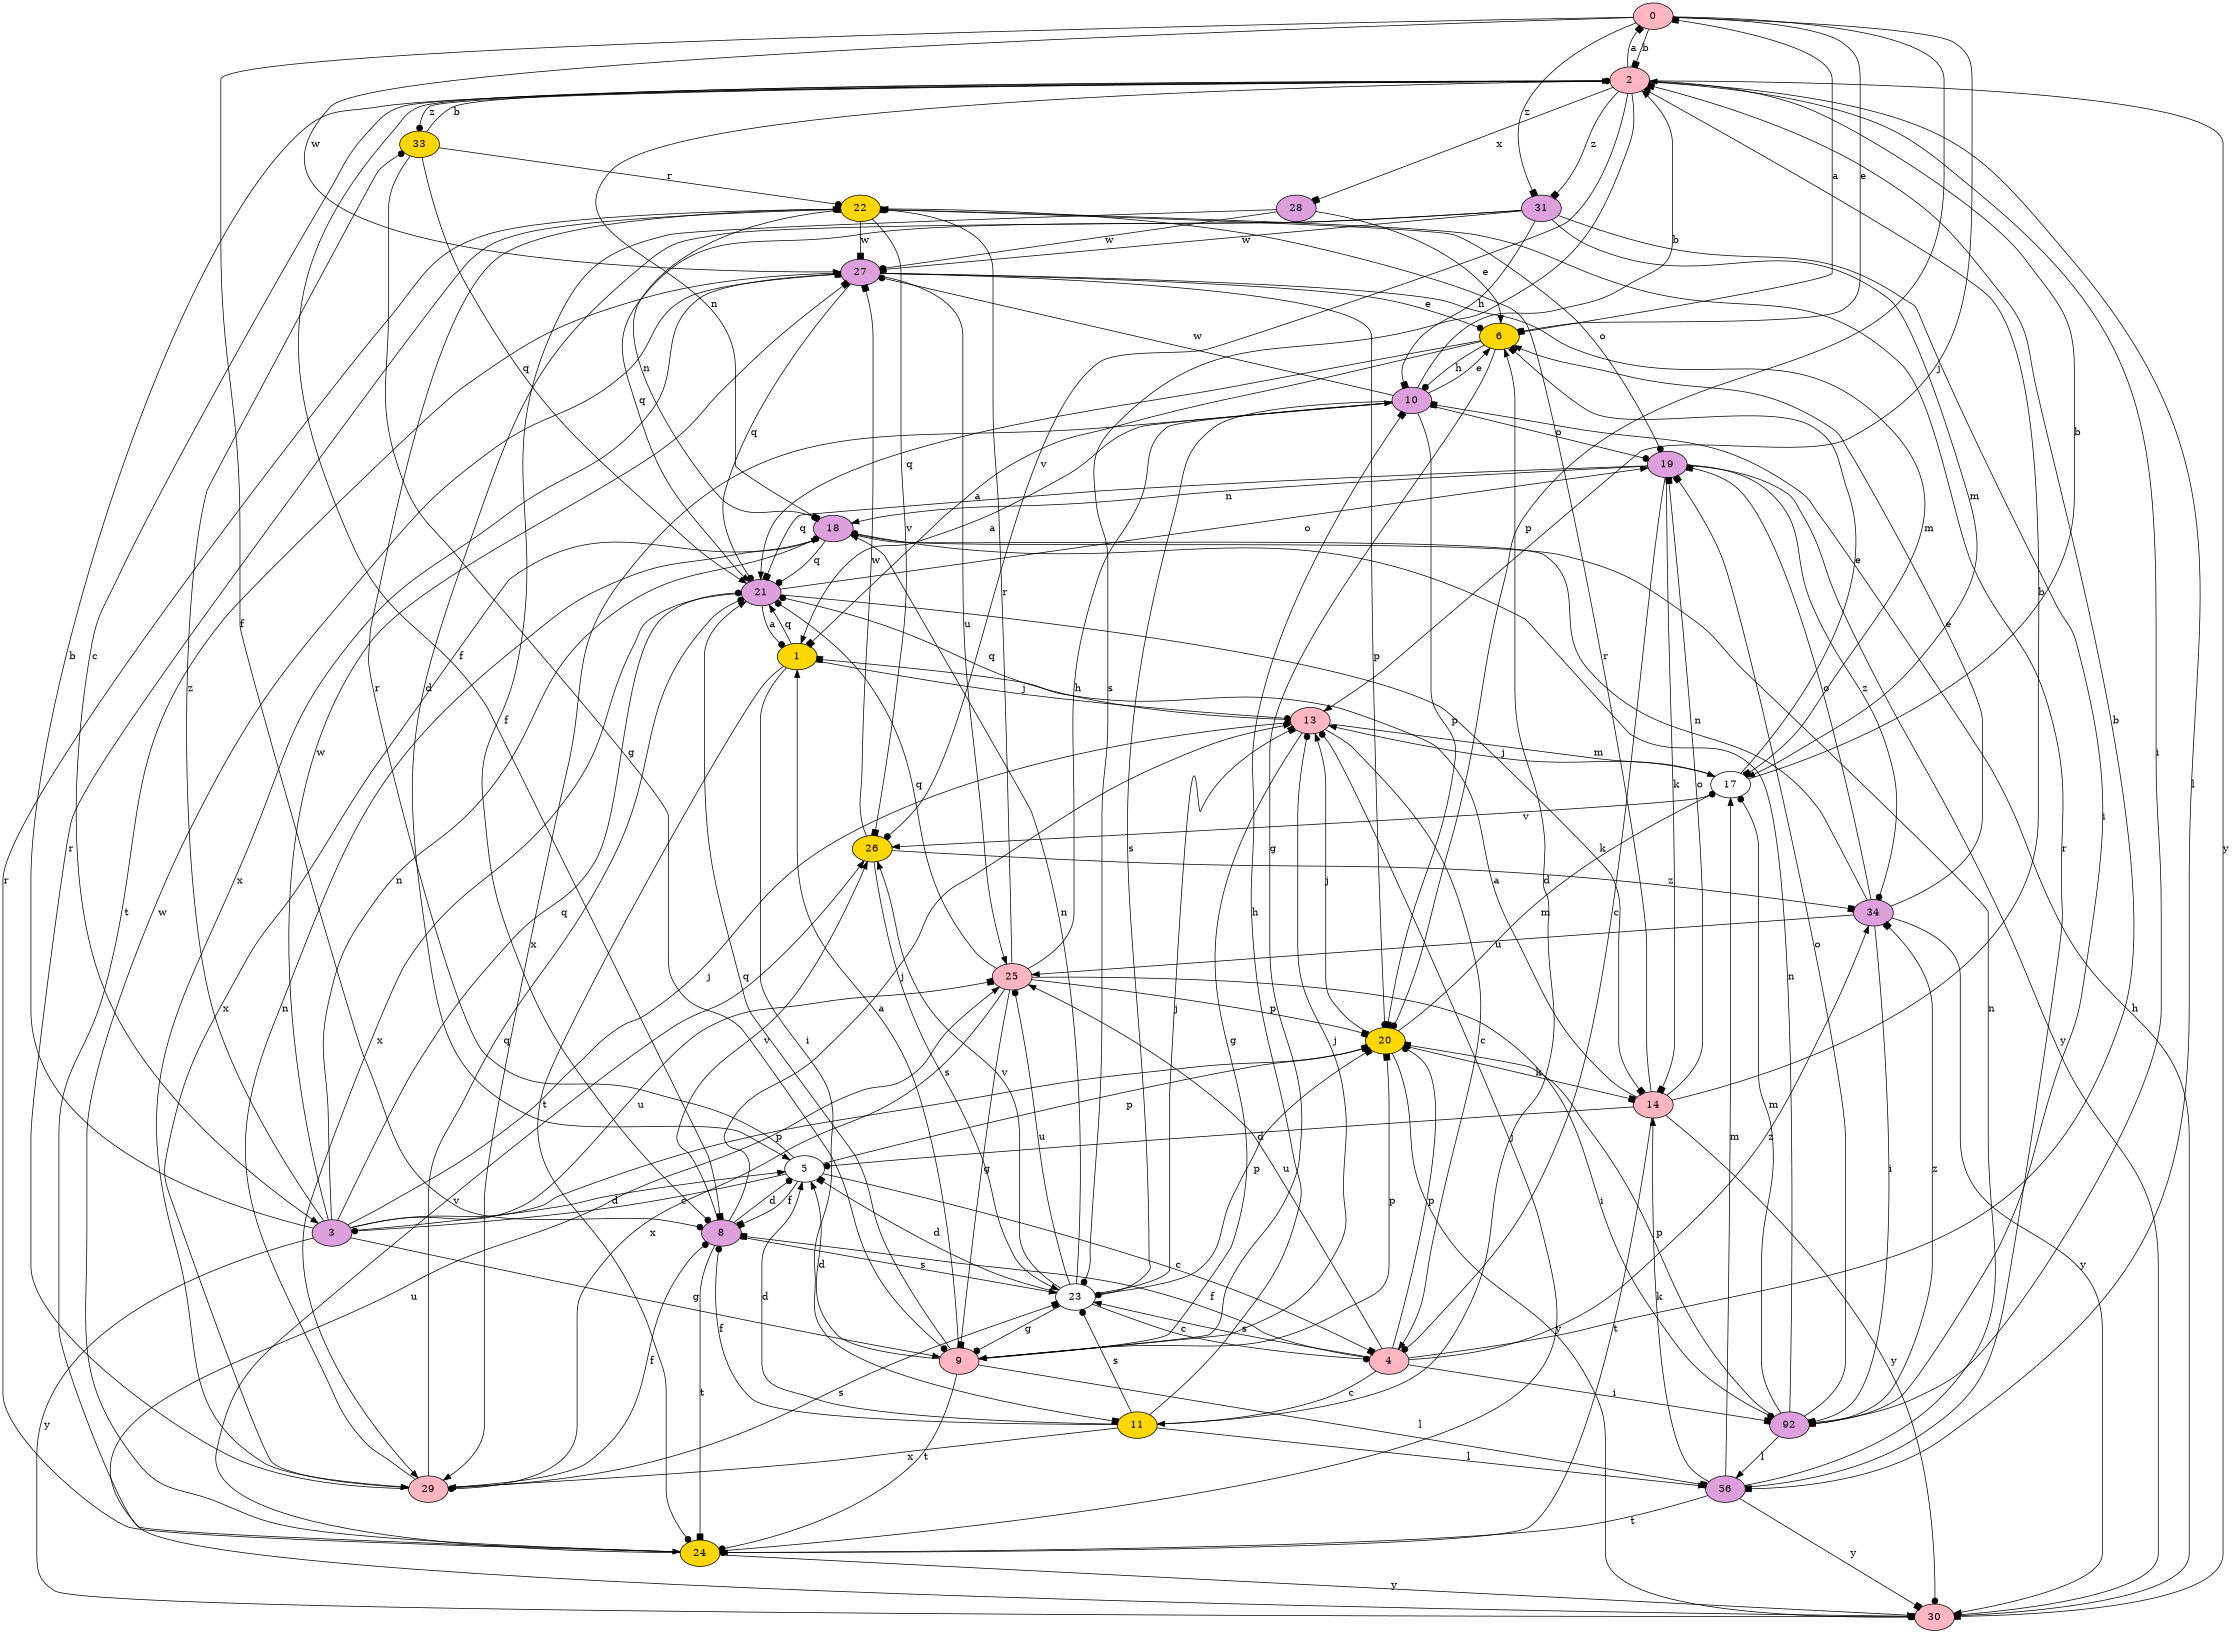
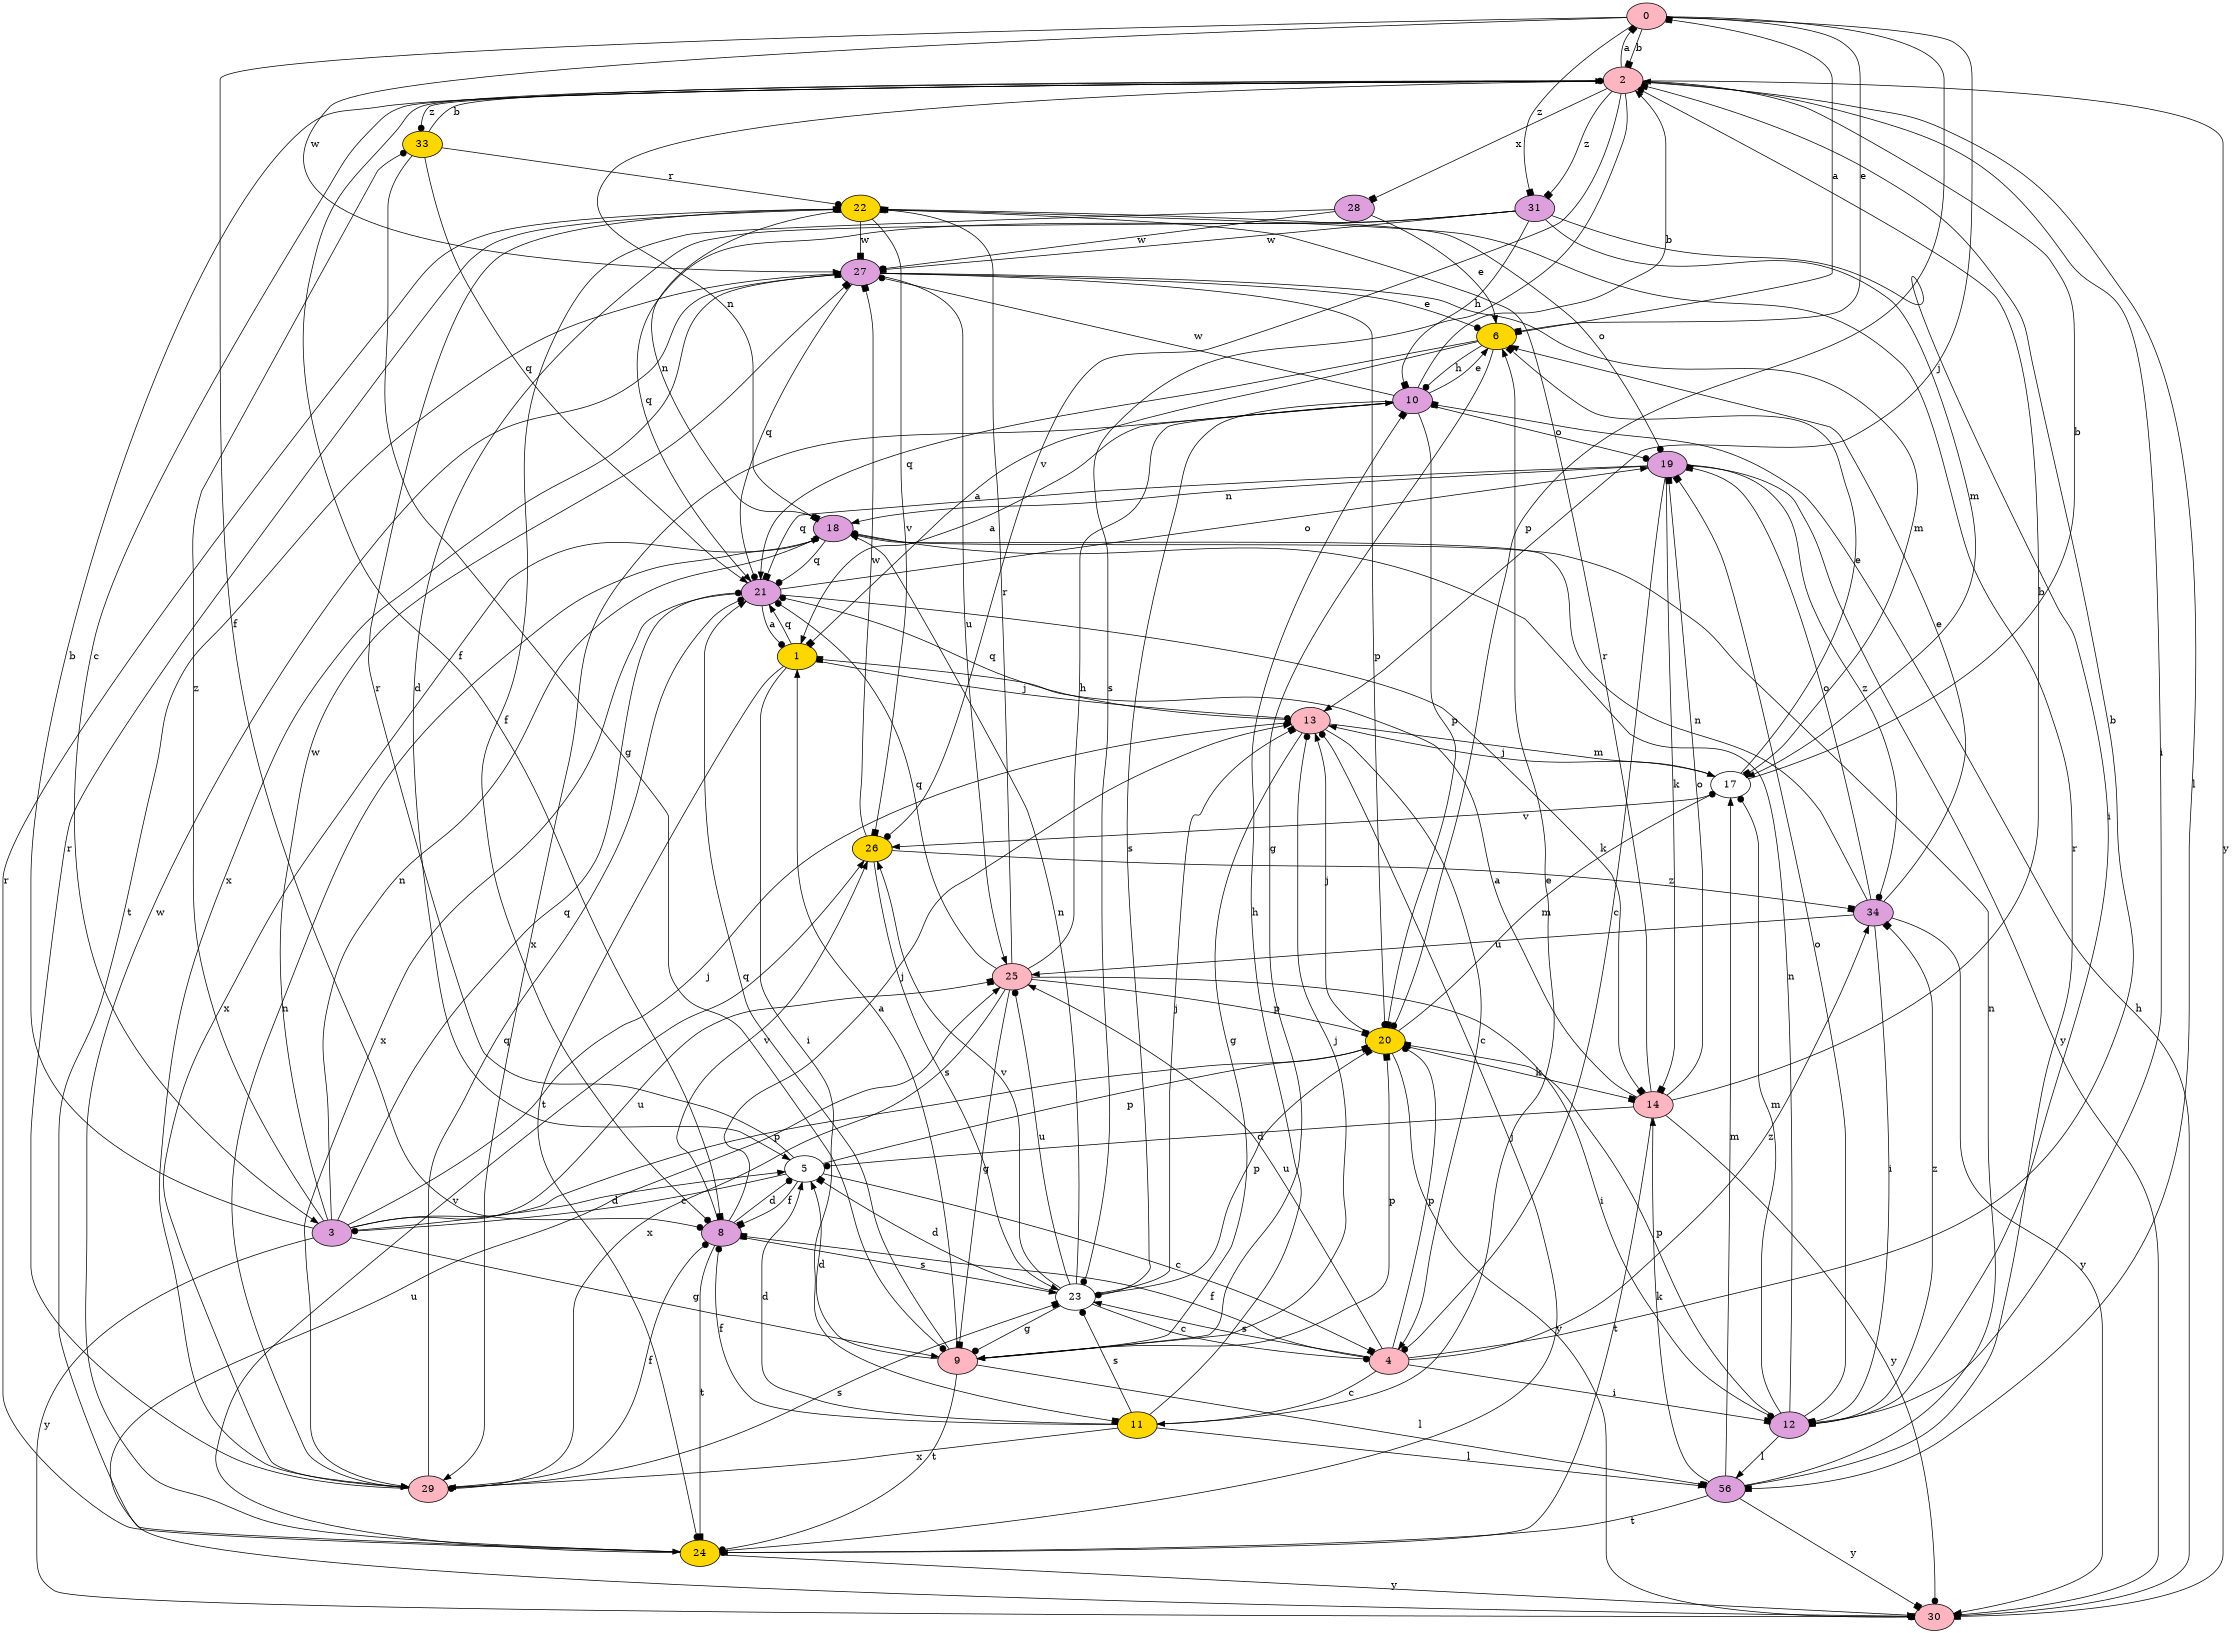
(1547, 881) -> (1549, 881)
(1789, 1425) -> (1789, 1425)
